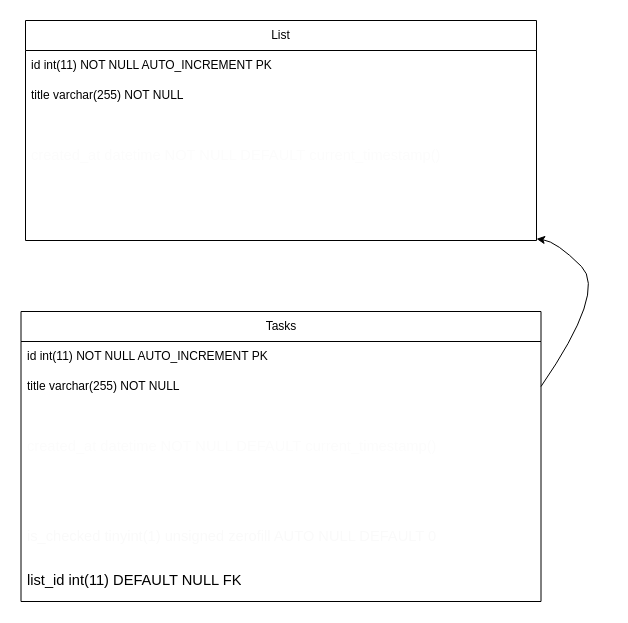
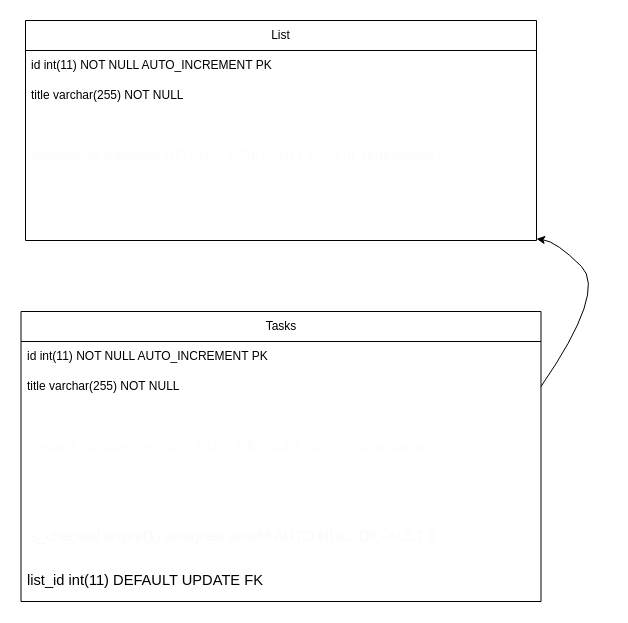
(119, 577) -> (126, 577)
